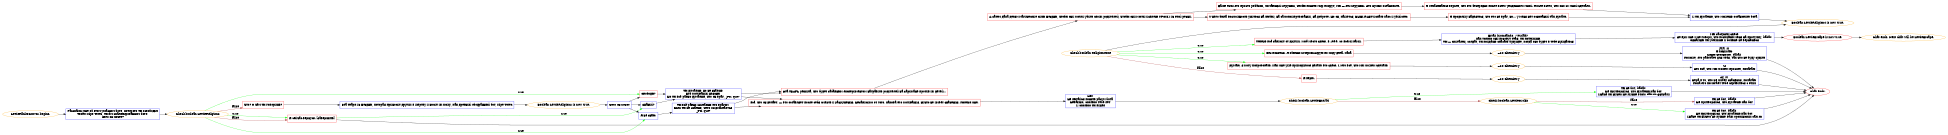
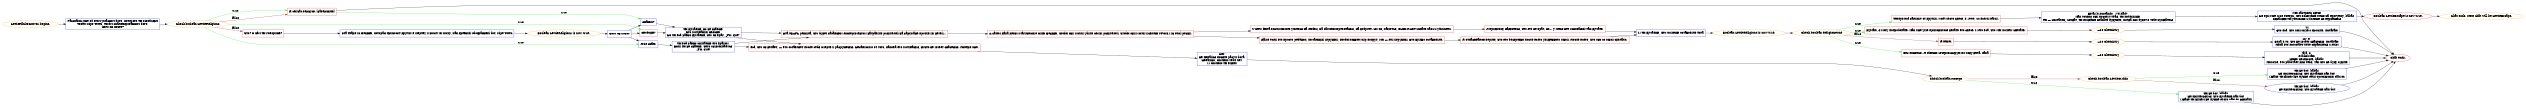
(1444, 26) -> (1788, 33)
(1309, 101) -> (1946, 79)
(1725, 101) -> (2307, 88)
